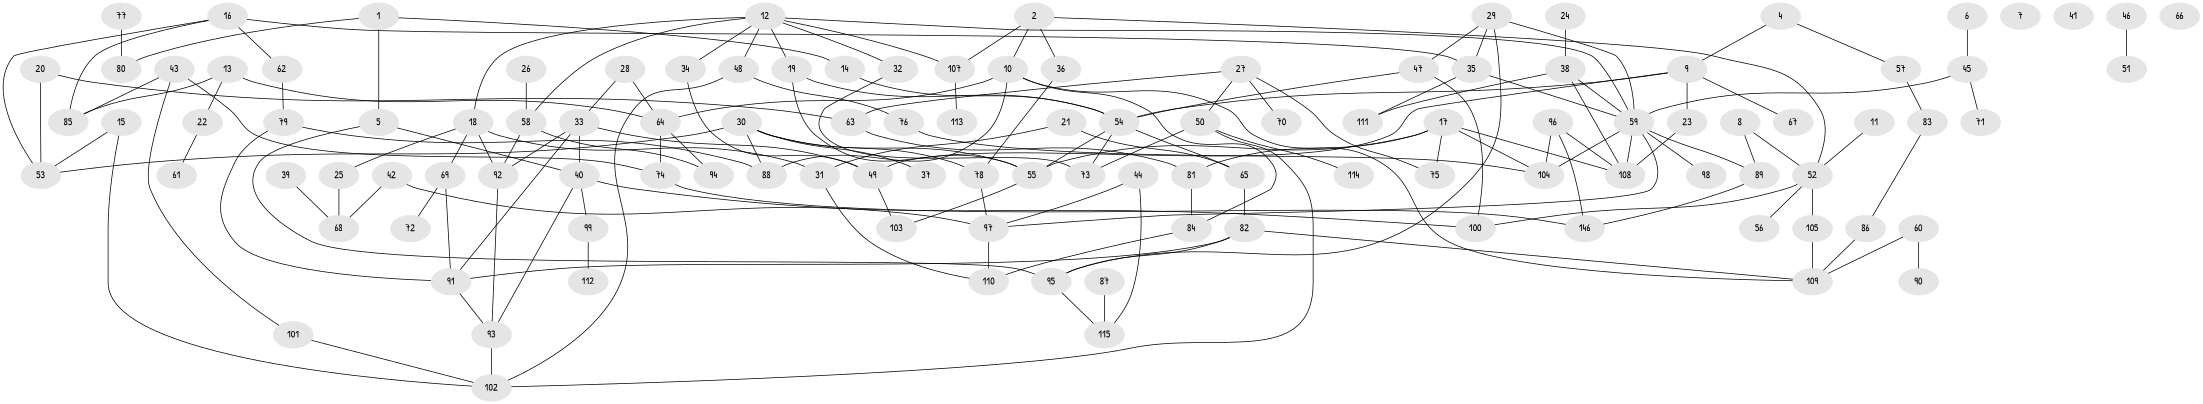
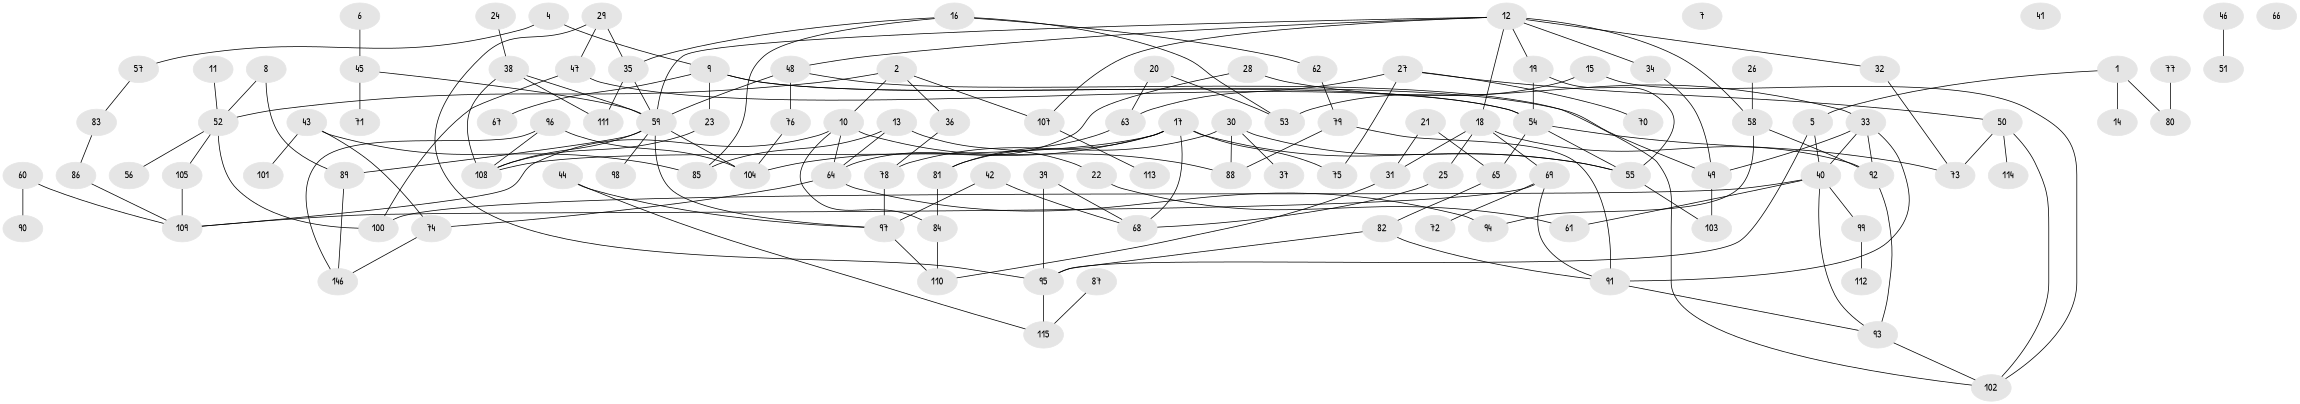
(1595, 48) -> (704, 101)
(982, 96) -> none
(309, 154) -> none
none -> (1179, 182)
none -> (1744, 193)
none -> (1044, 229)
(1529, 255) -> (802, 212)
(392, 361) -> none
